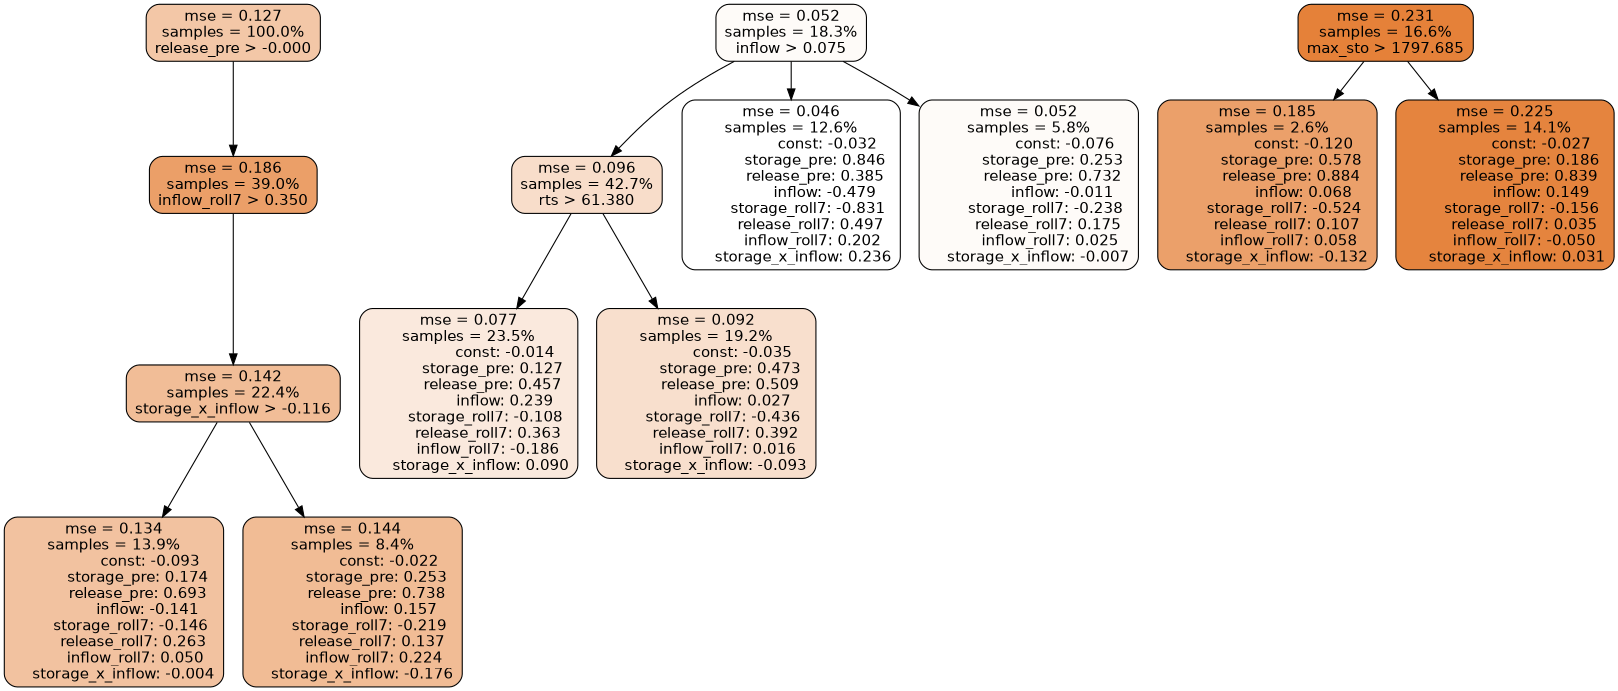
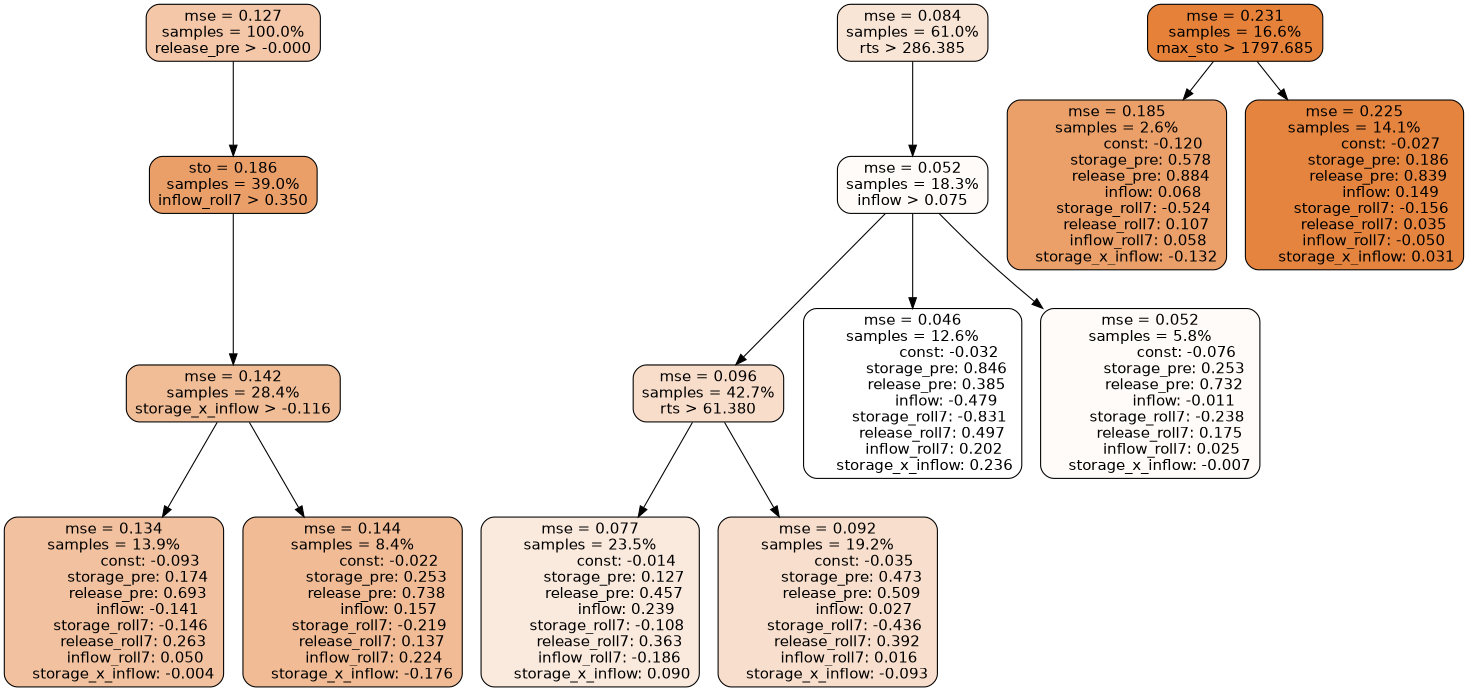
none -> (913, 33)
(233, 185) -> (233, 185)
(233, 393) -> (233, 393)
